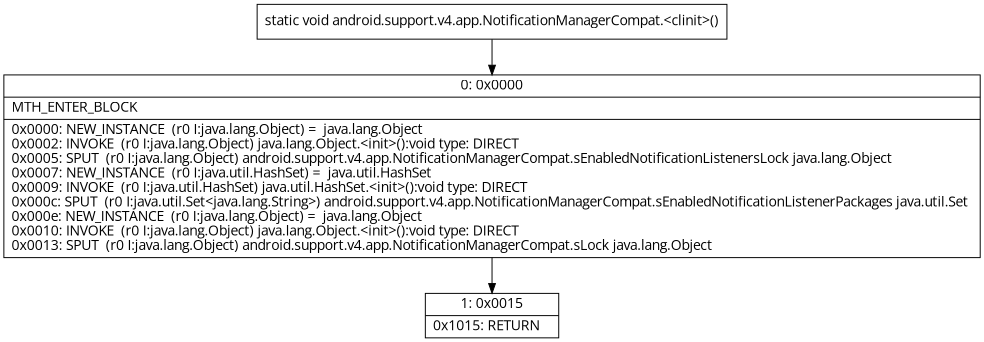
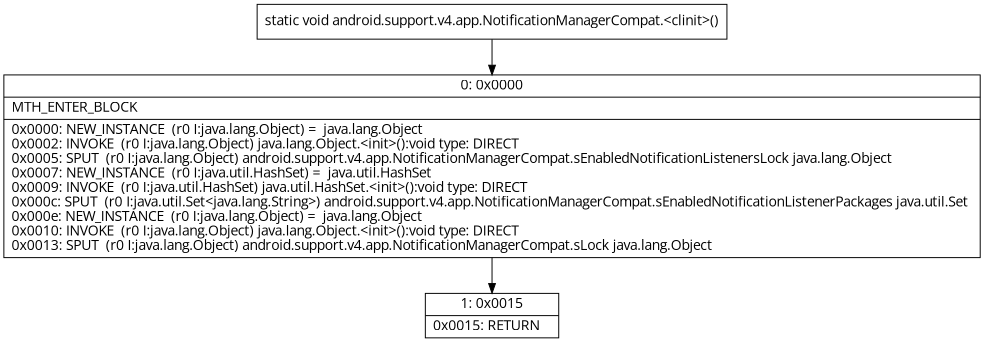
(492, 326) -> (492, 326)
